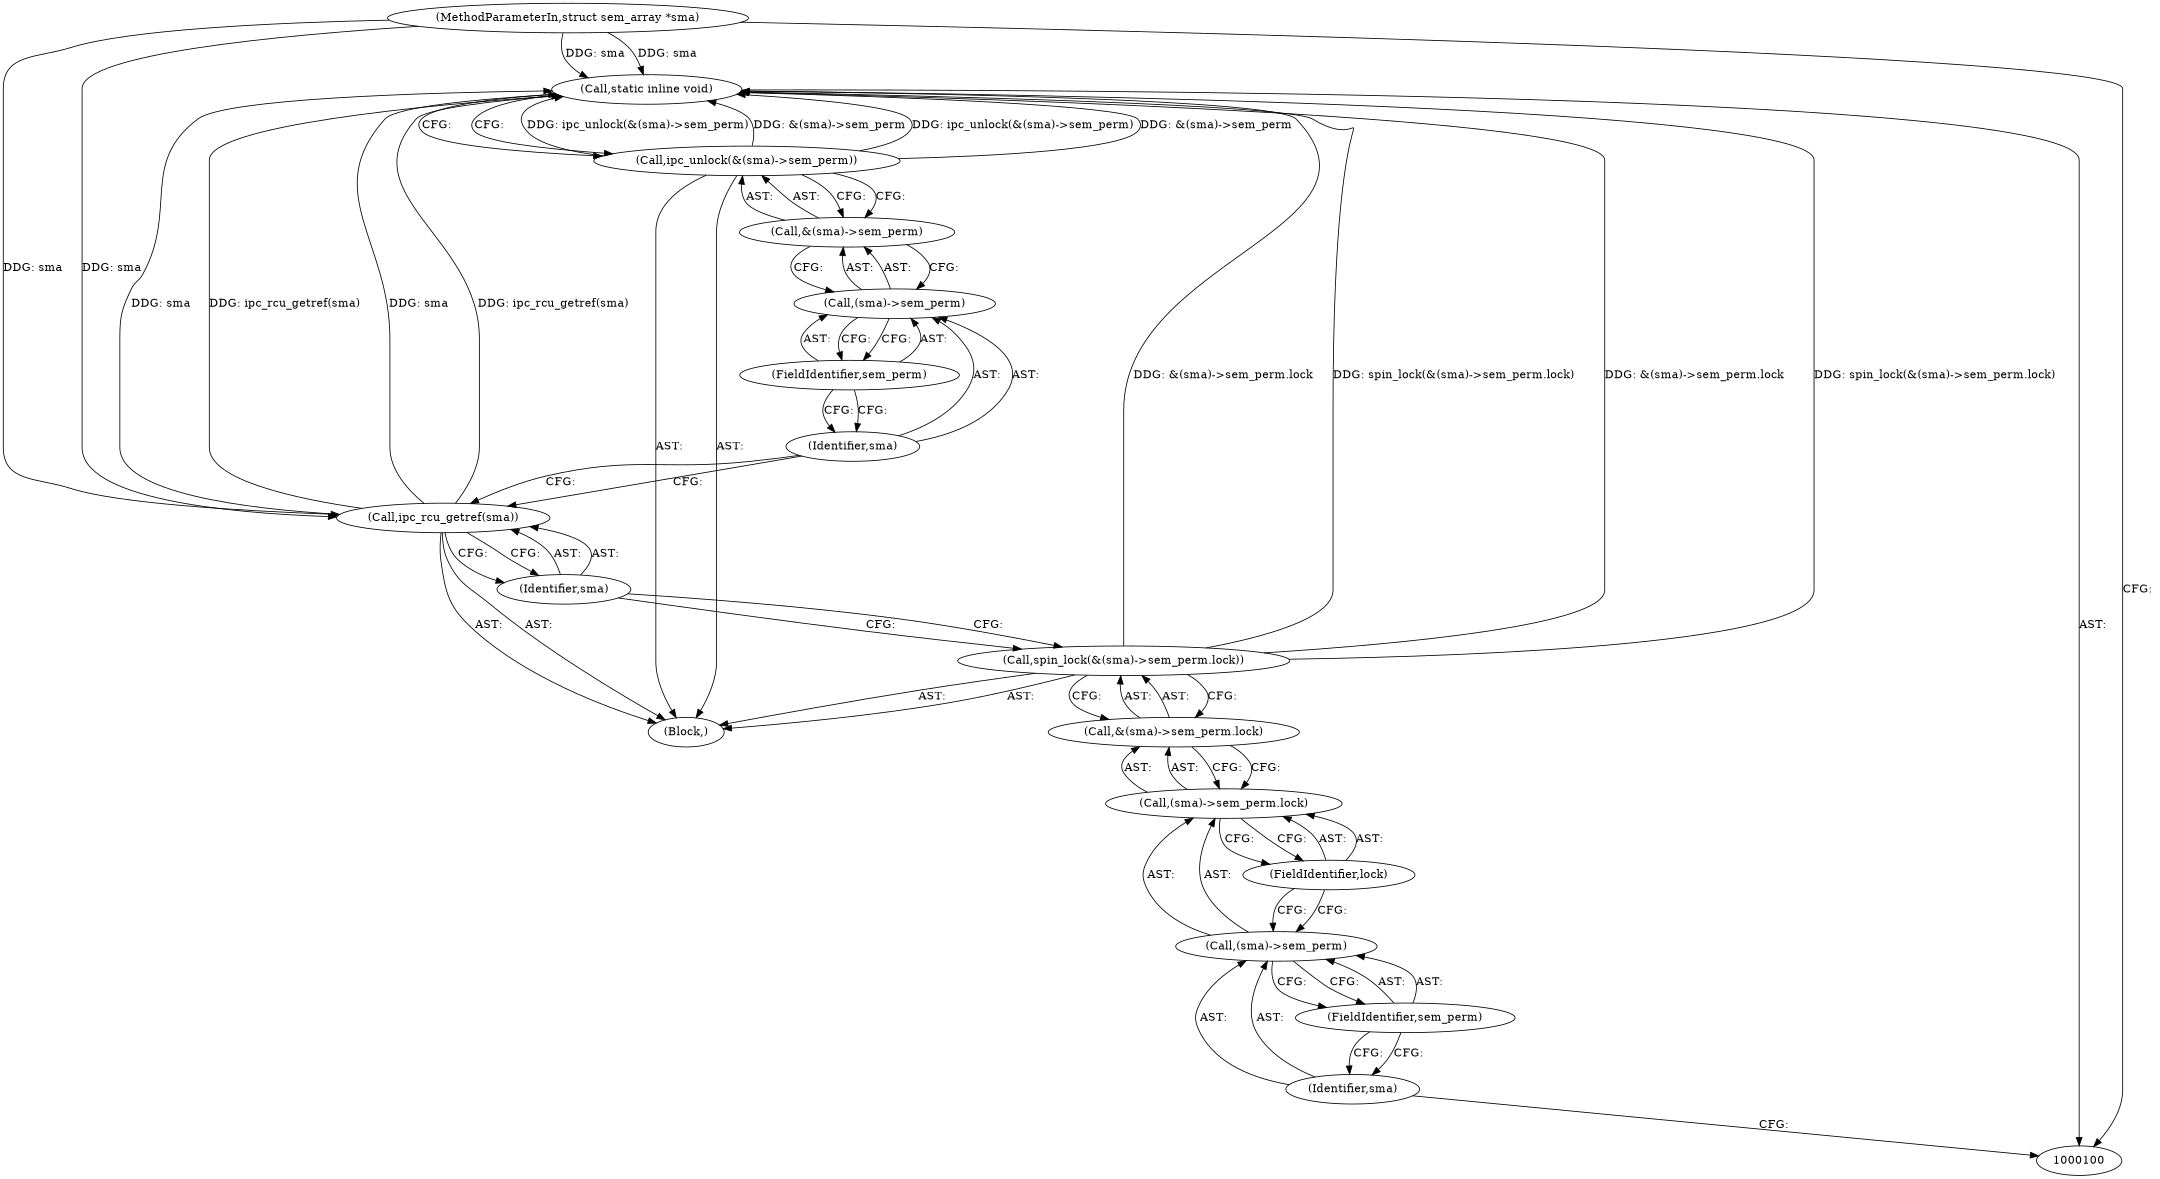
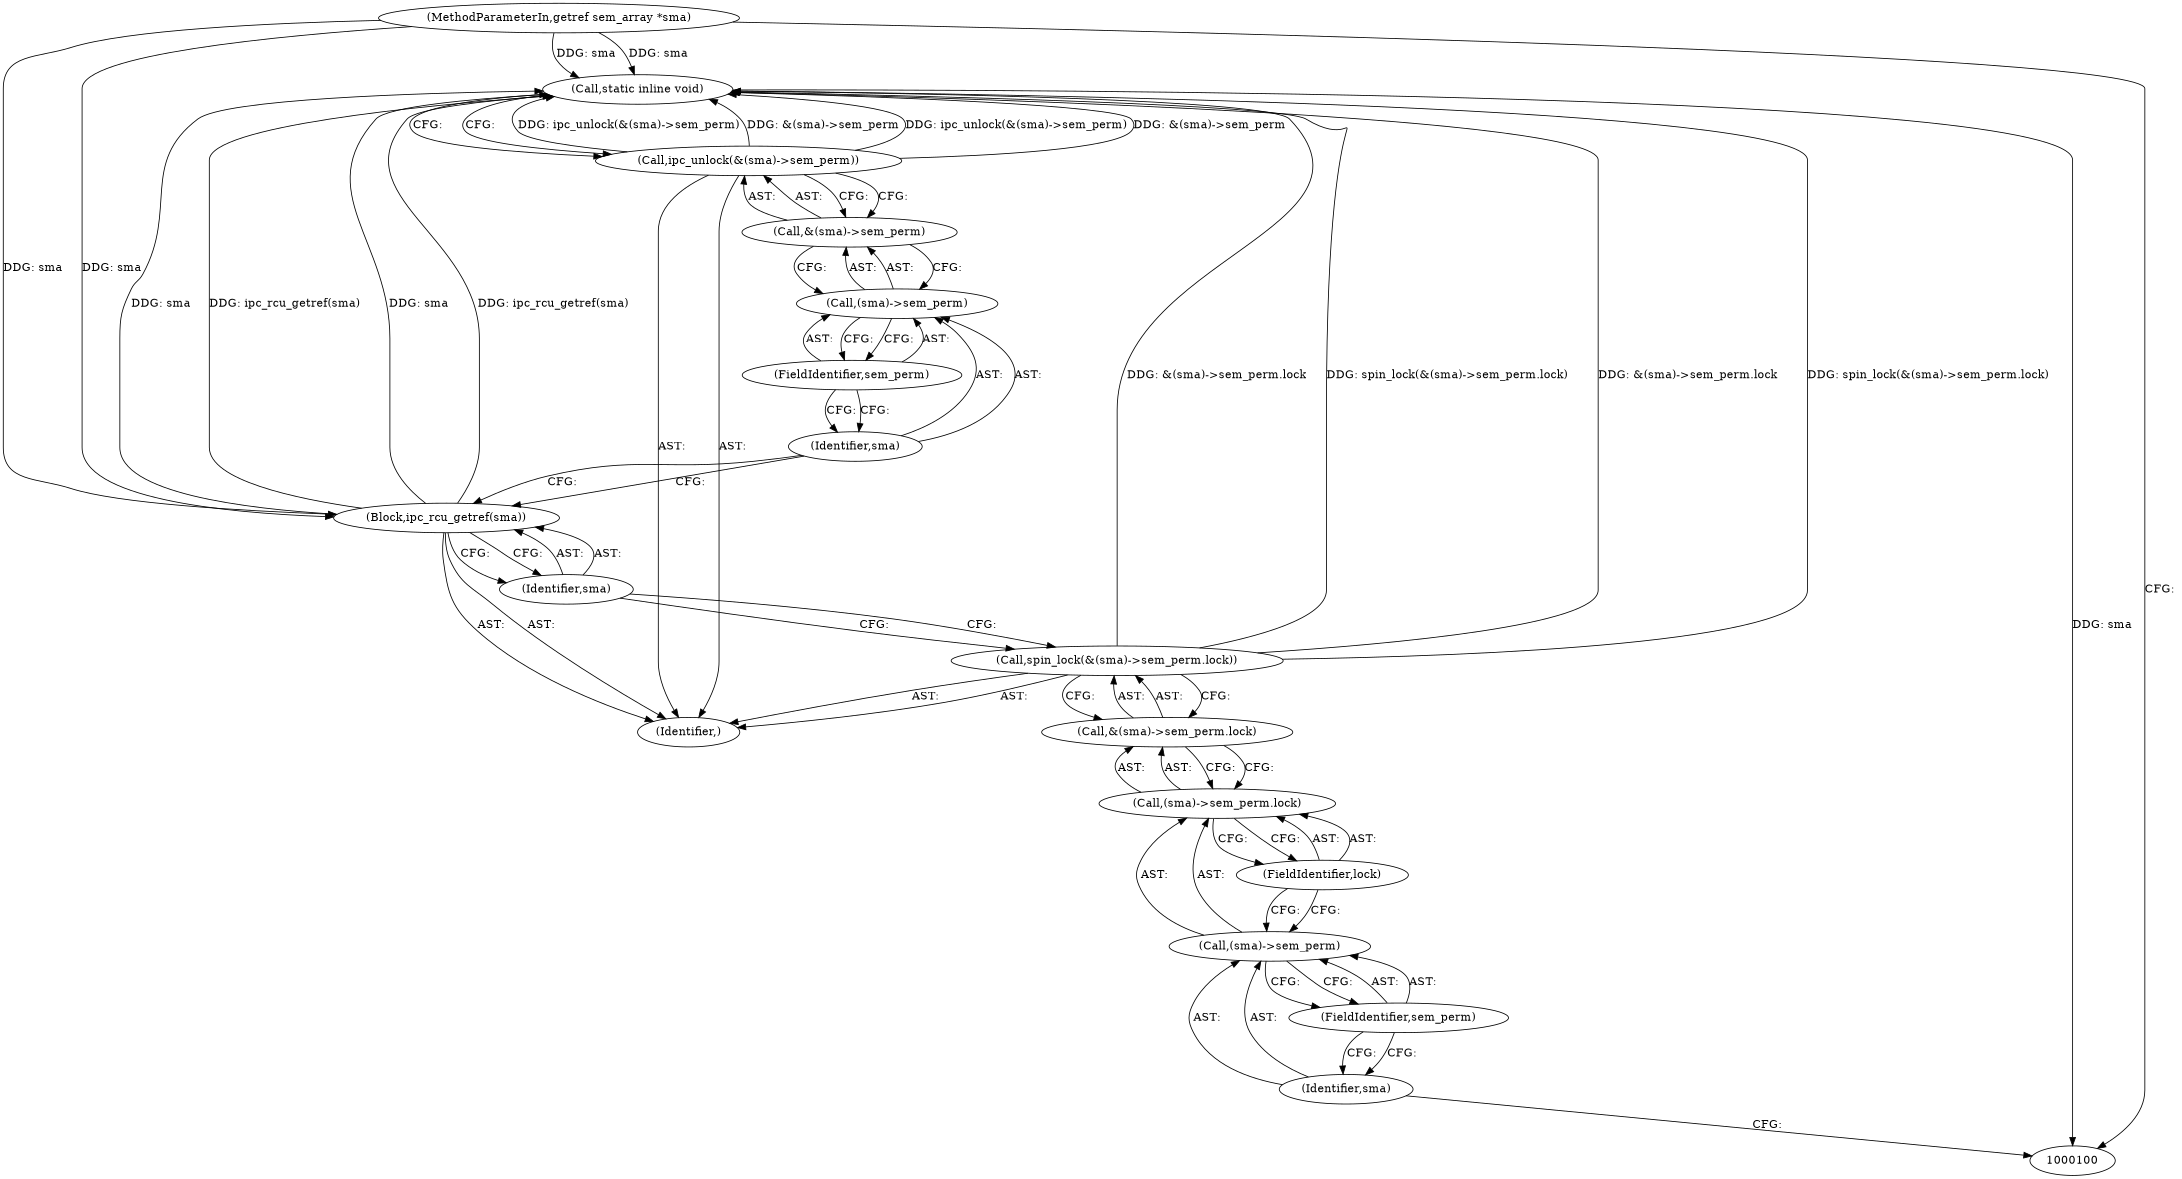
(568, 18) -> (559, 18)
(443, 518) -> (447, 518)
(2095, 625) -> (2103, 625)
(686, 732) -> (689, 732)
